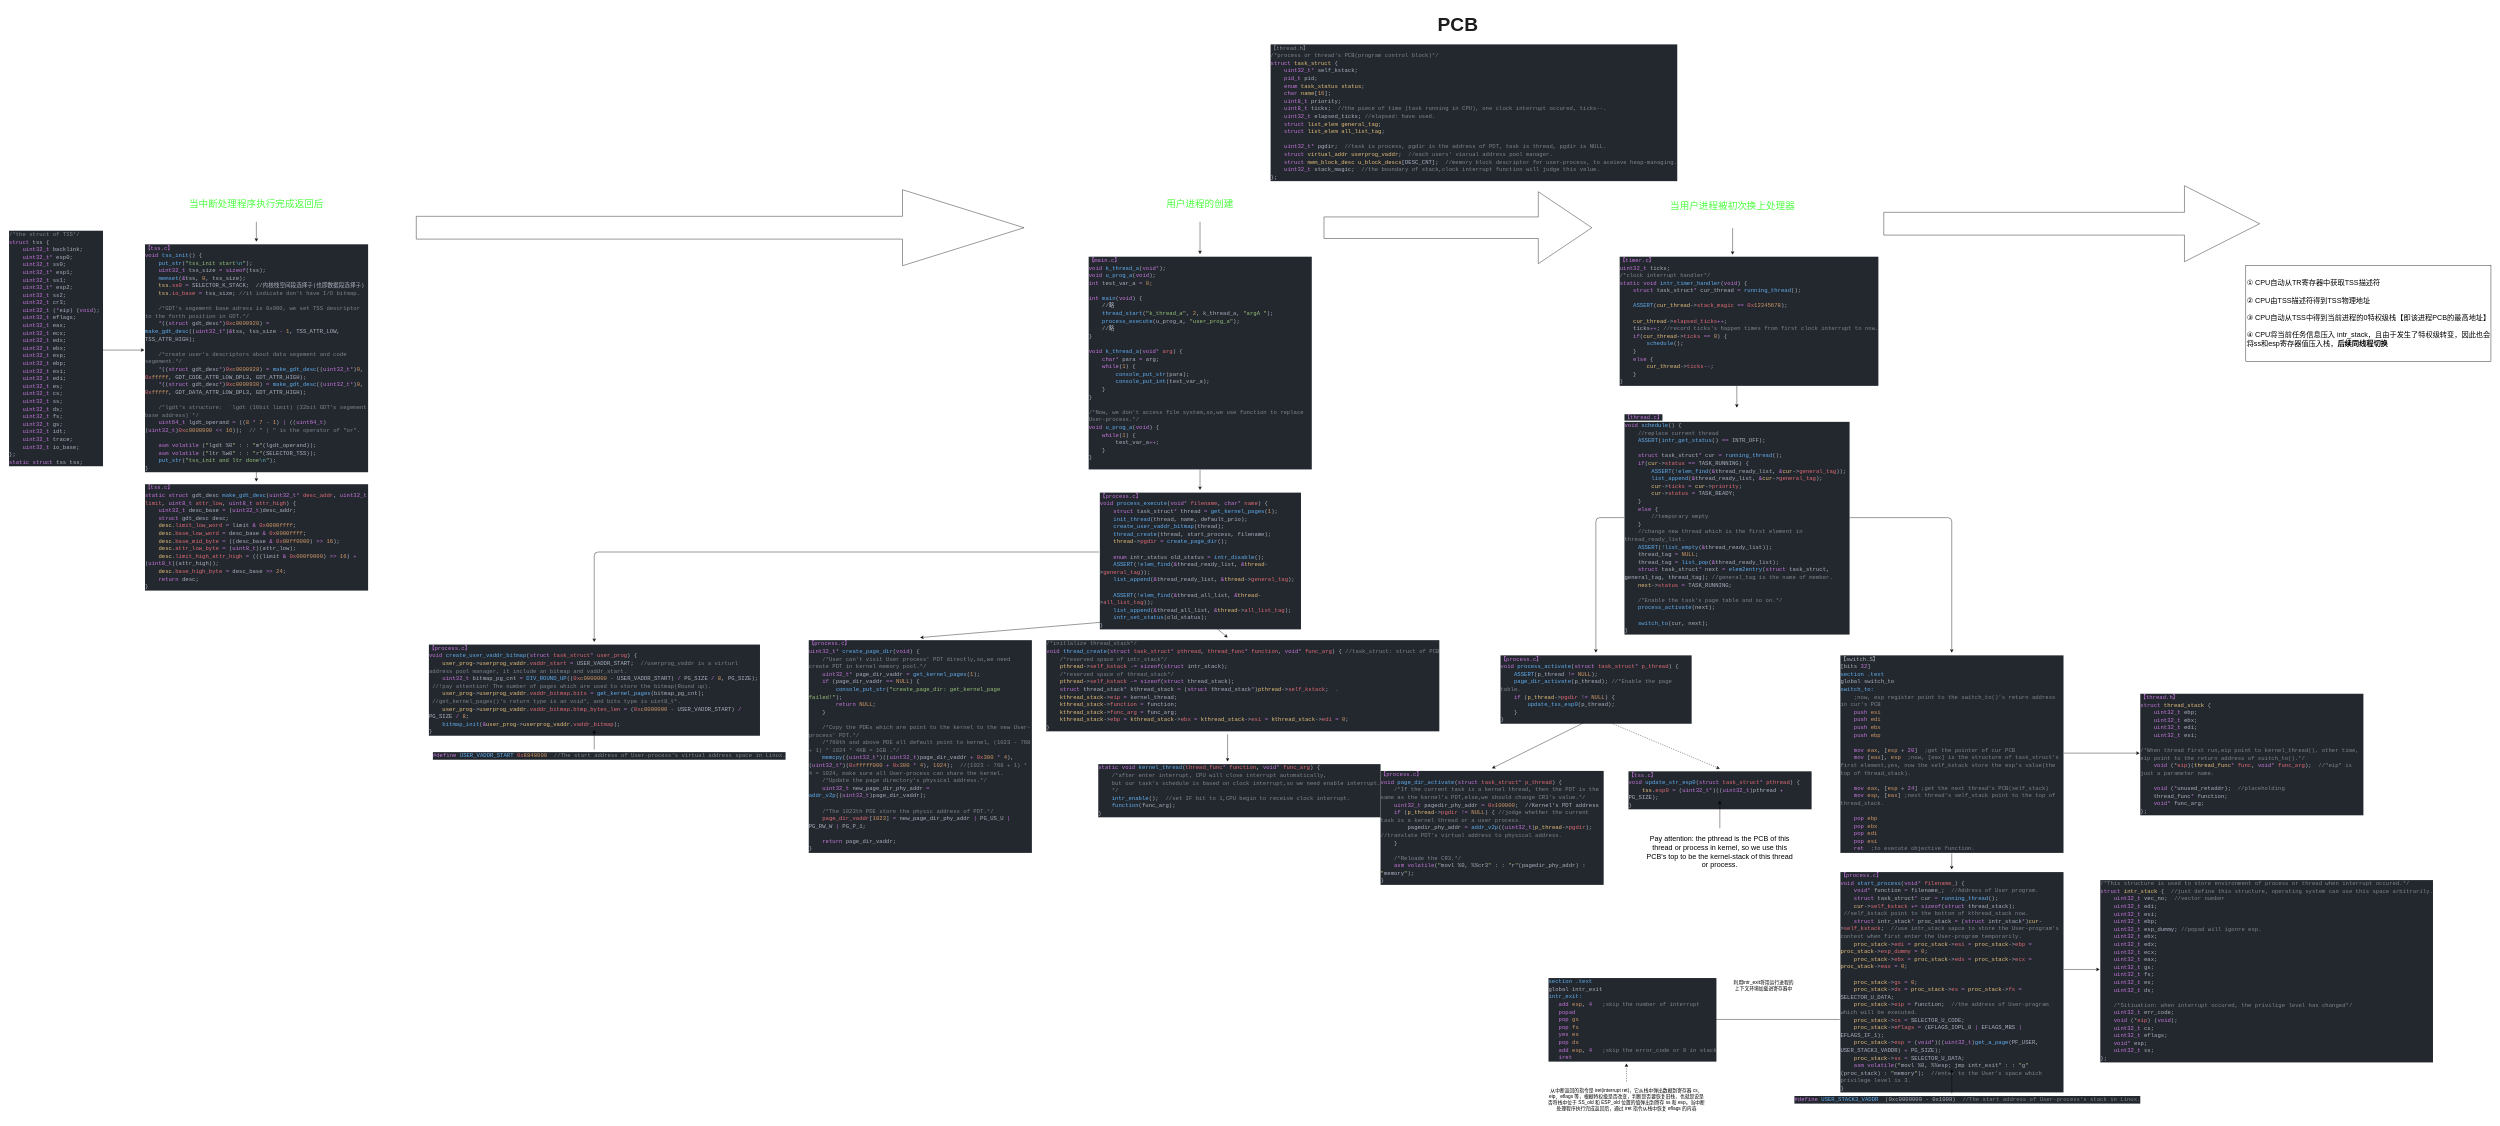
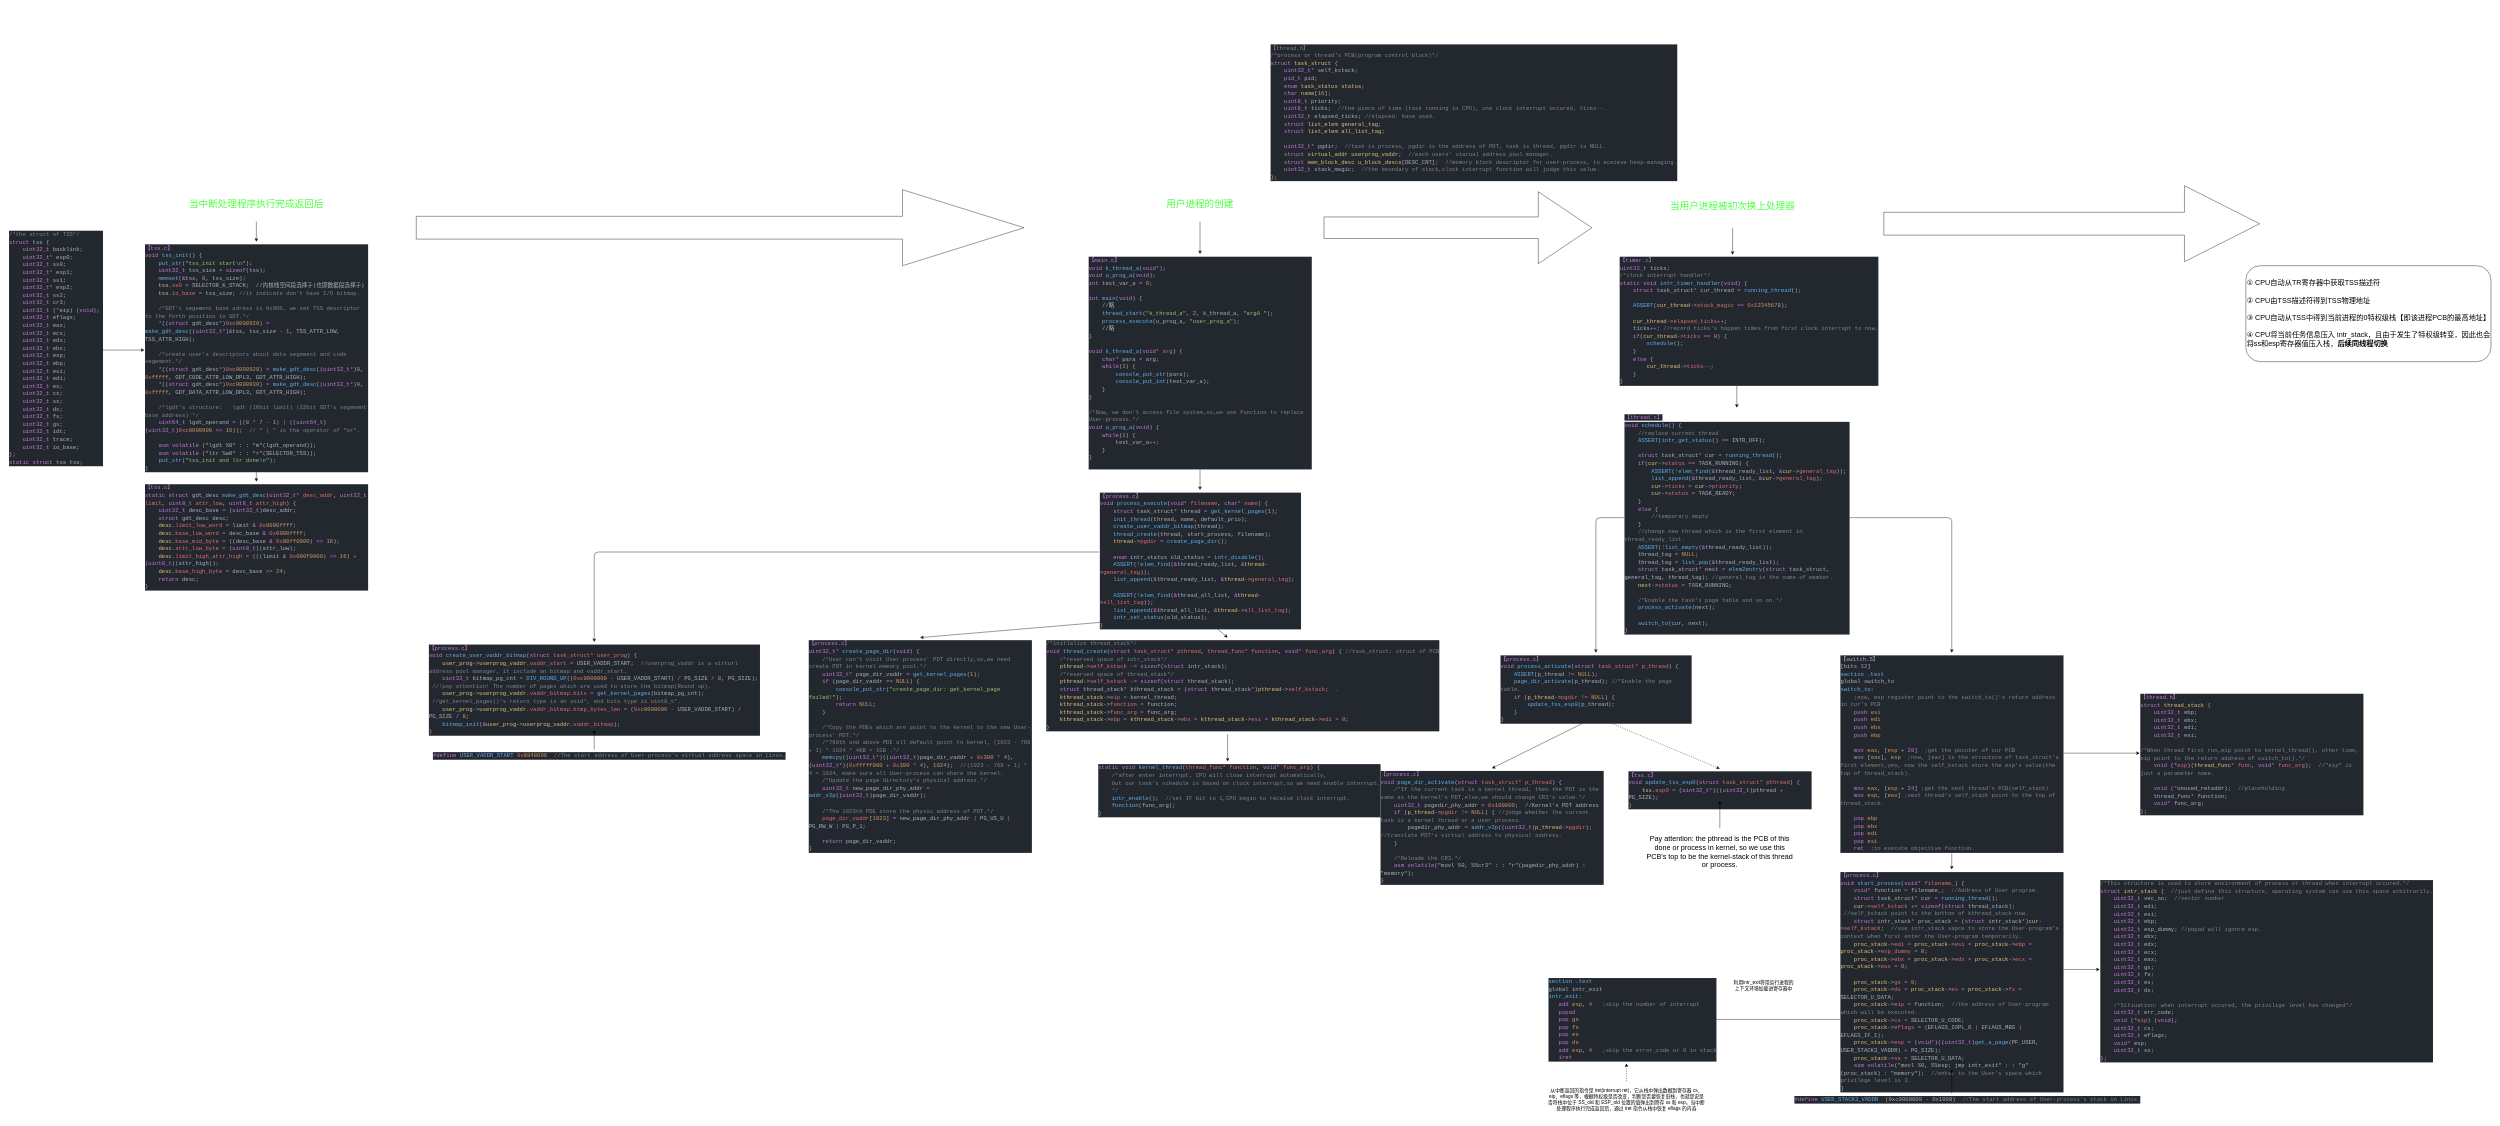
(1458, 24) -> none
(2369, 314) -> (2369, 314)
(1721, 806) -> (1721, 806)
(1720, 853) -> (1720, 853)
(1603, 1010) -> (1603, 1010)
